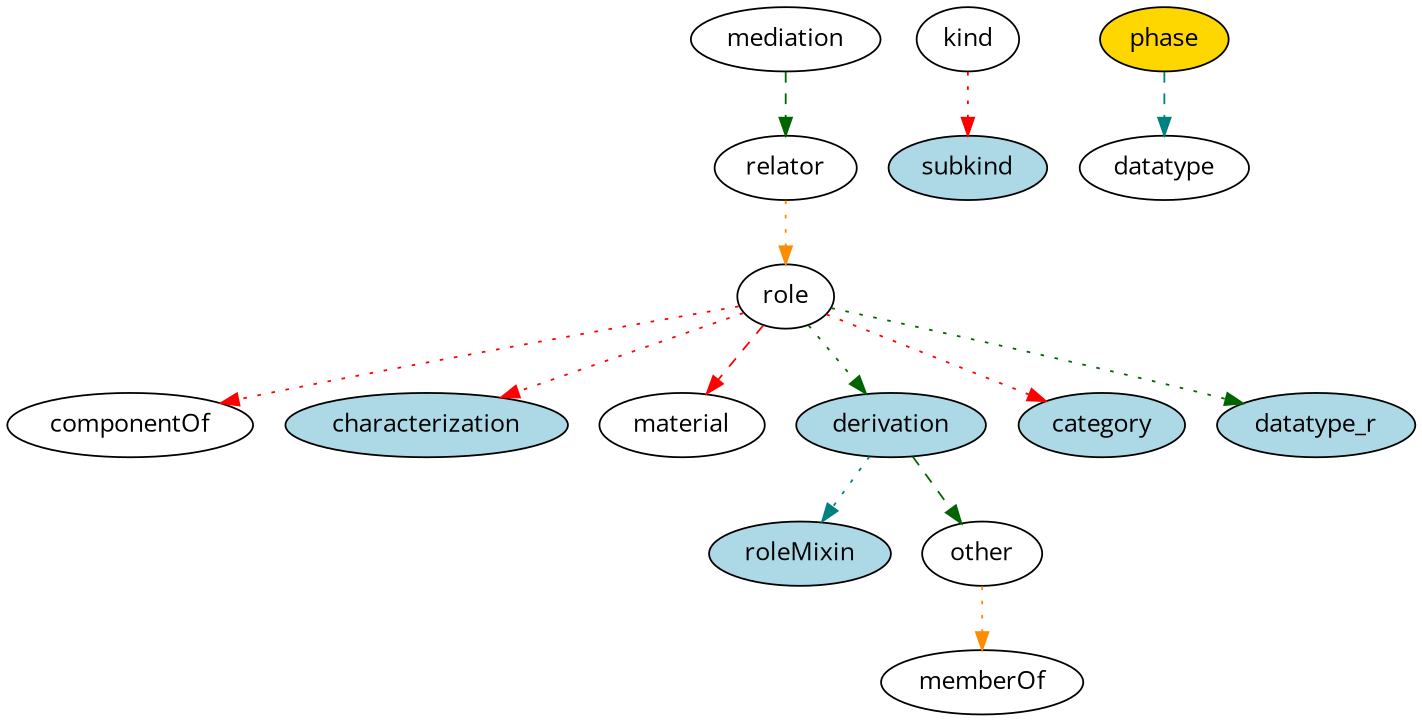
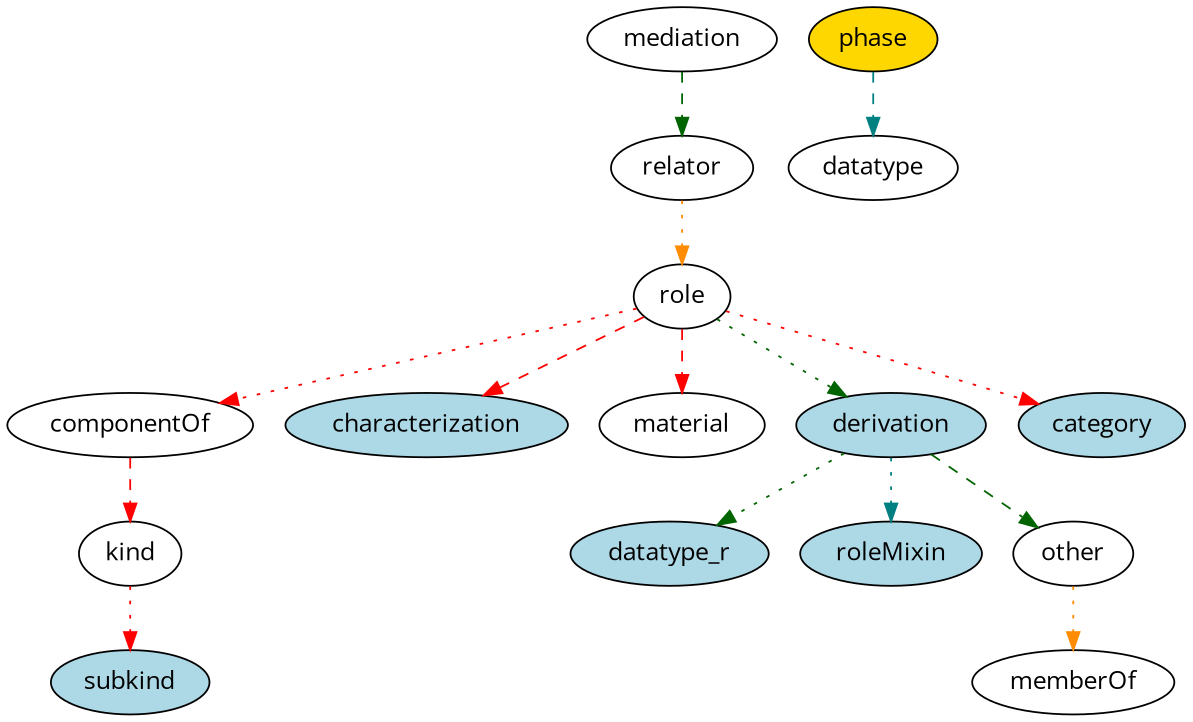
(631, 352) -> (572, 352)
(1029, 352) -> (789, 485)
none -> (130, 481)
